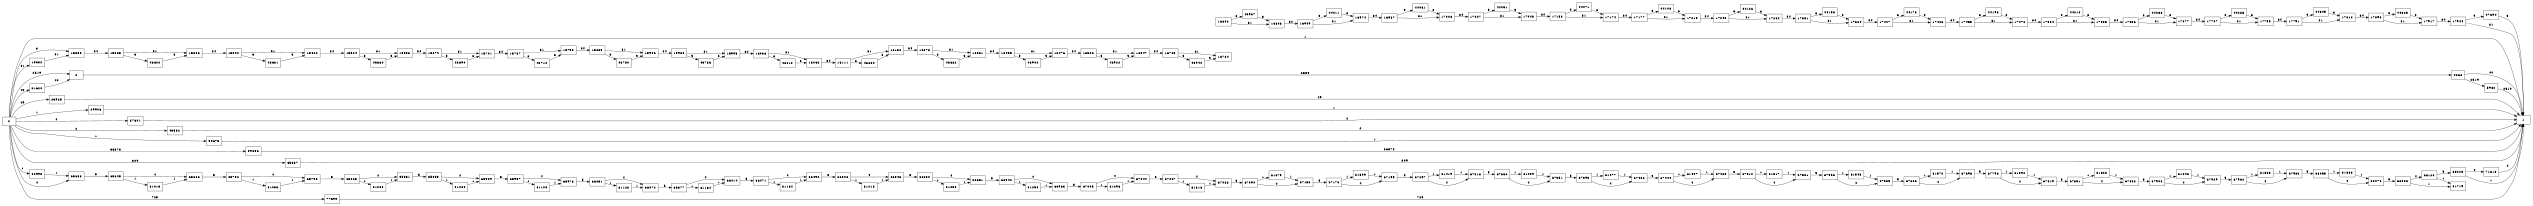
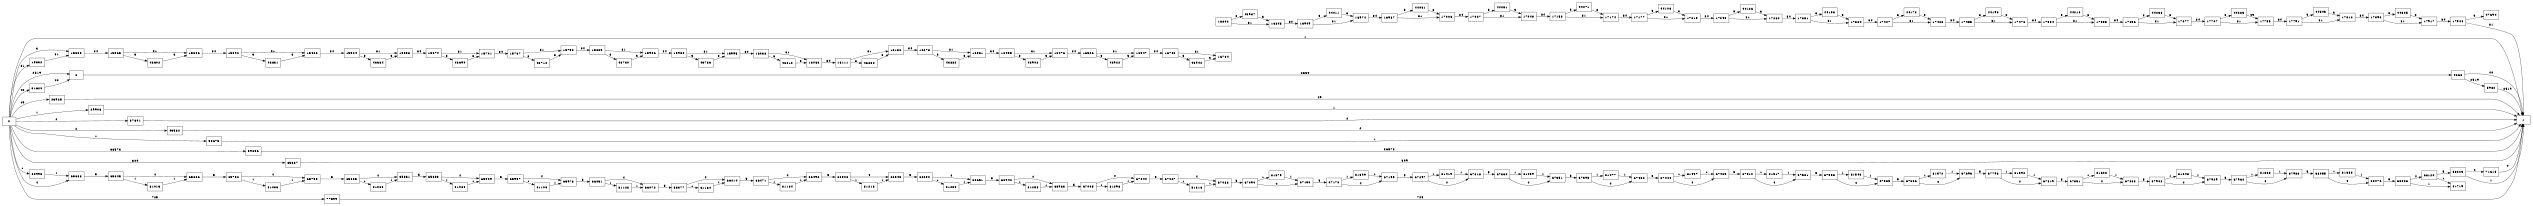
(2252, 15) -> (2252, 15)
(2520, 49) -> none
